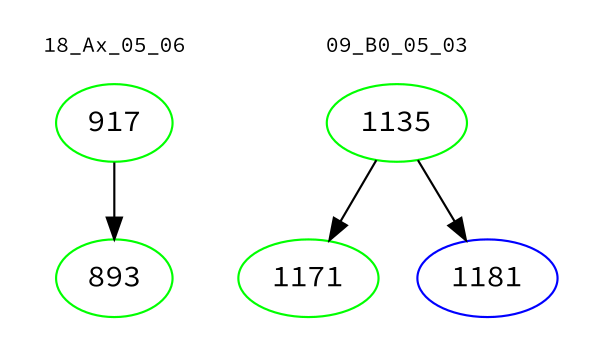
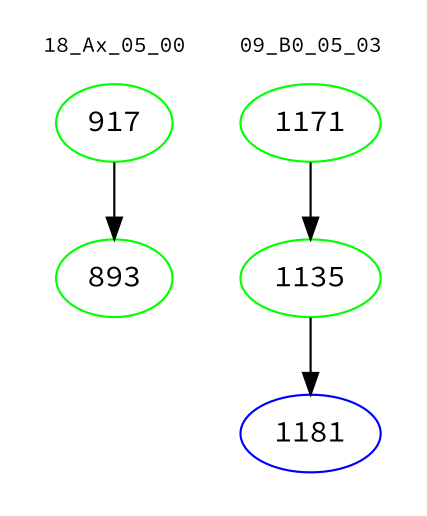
(115, 46) -> (115, 46)
(358, 191) -> (311, 190)
